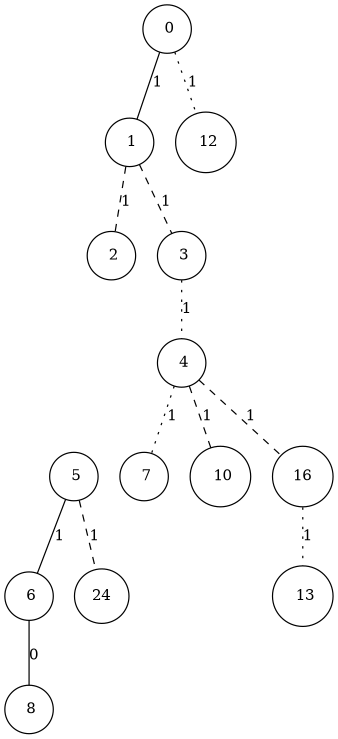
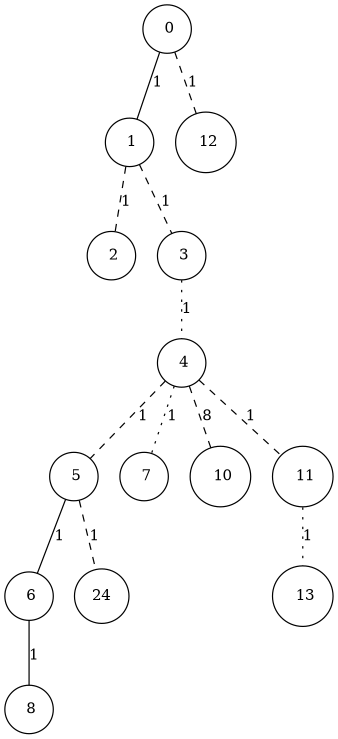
(186, 83) -> (186, 83)
(207, 417) -> (207, 417)
none -> (128, 420)
(303, 477) -> (303, 477)
(34, 656) -> (34, 656)
